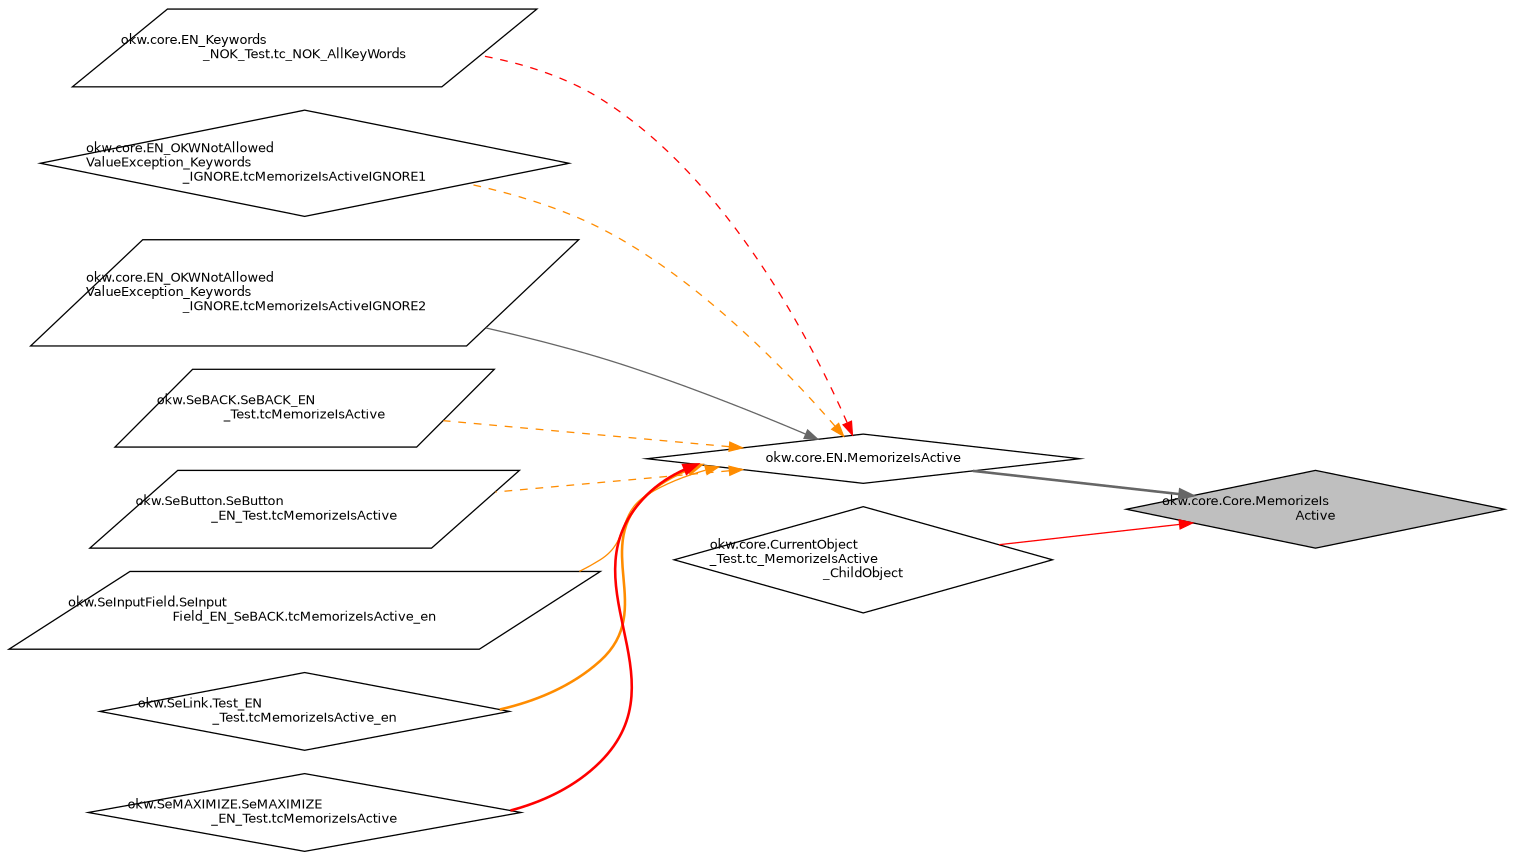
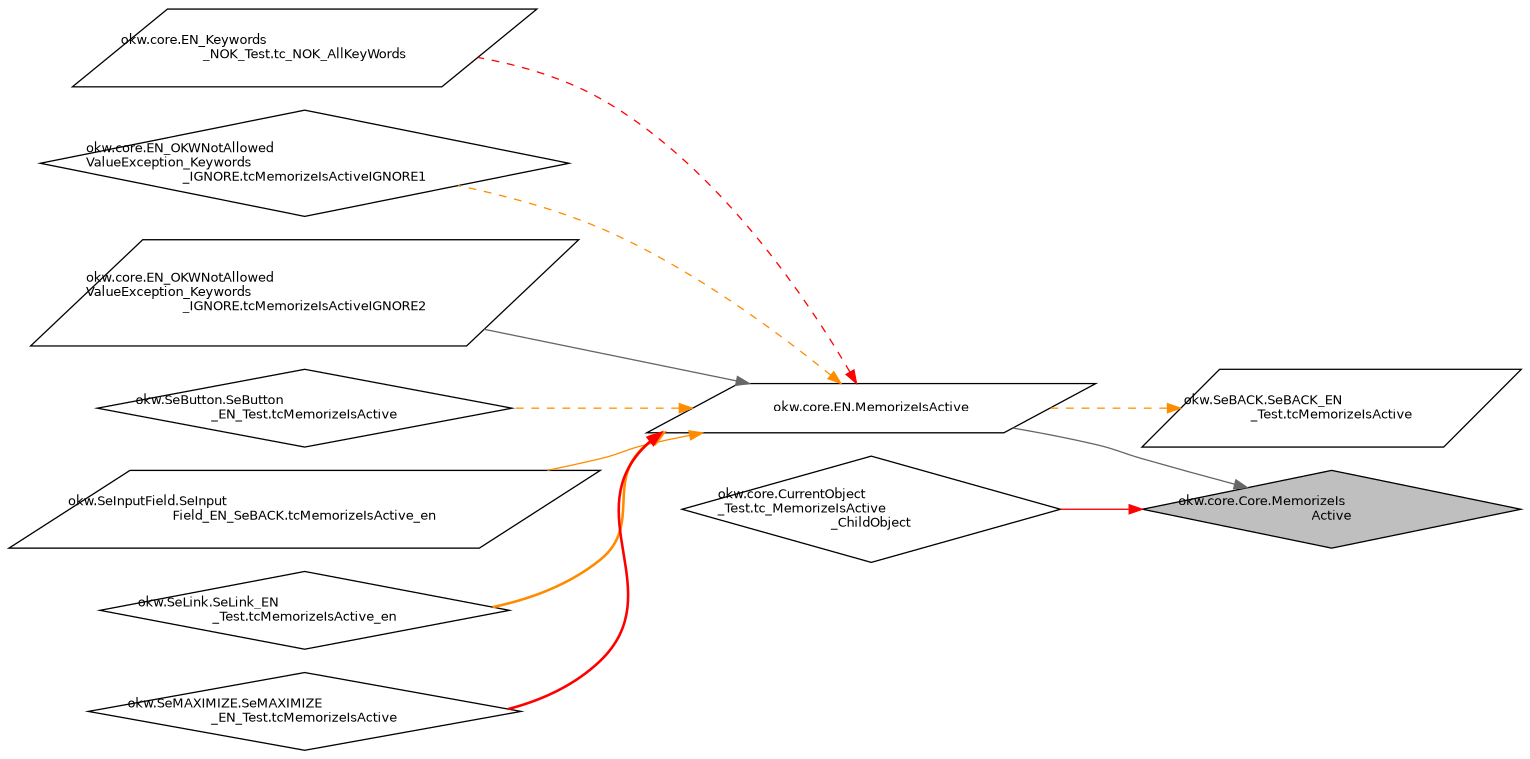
(586, 434) -> (1108, 408)
(863, 459) -> (871, 408)
(1076, 483) -> (1125, 453)
(305, 509) -> (305, 408)
(305, 711) -> (305, 610)
